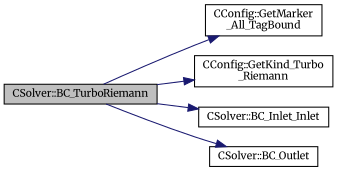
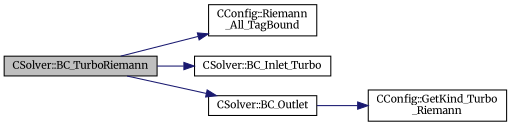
(264, 20) -> (263, 20)
(171, 83) -> (337, 106)
(264, 117) -> (263, 66)
